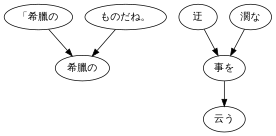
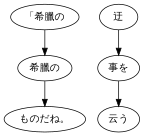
(251, 17) -> none
(106, 40) -> (45, 90)
